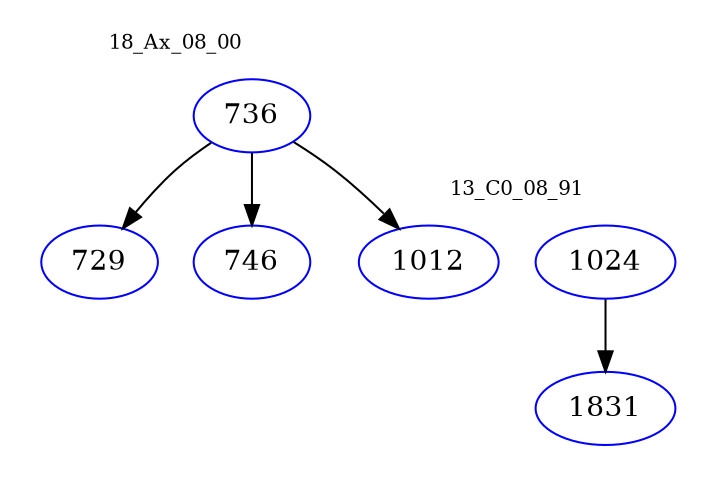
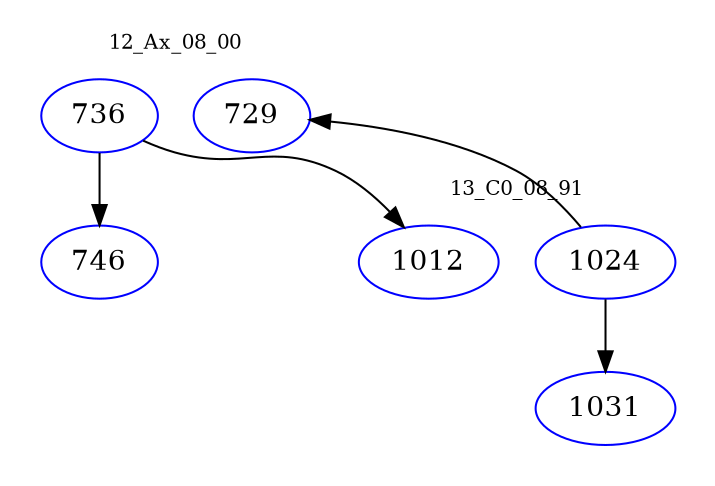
(176, 44) -> (176, 44)
(171, 175) -> (467, 150)
(606, 408) -> (606, 408)
